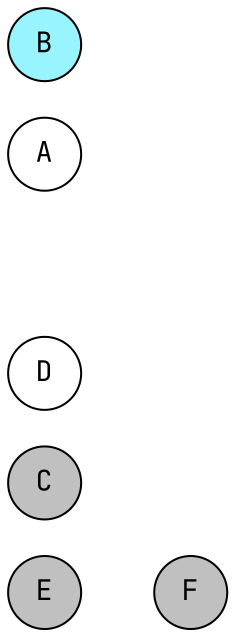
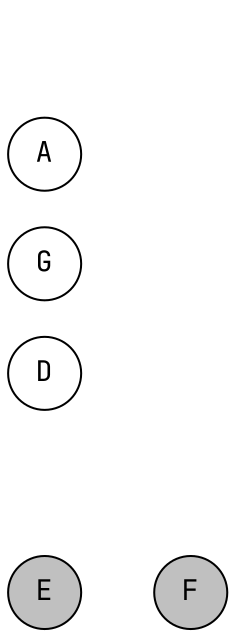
(45, 45) -> none
none -> (45, 264)
(45, 483) -> none
